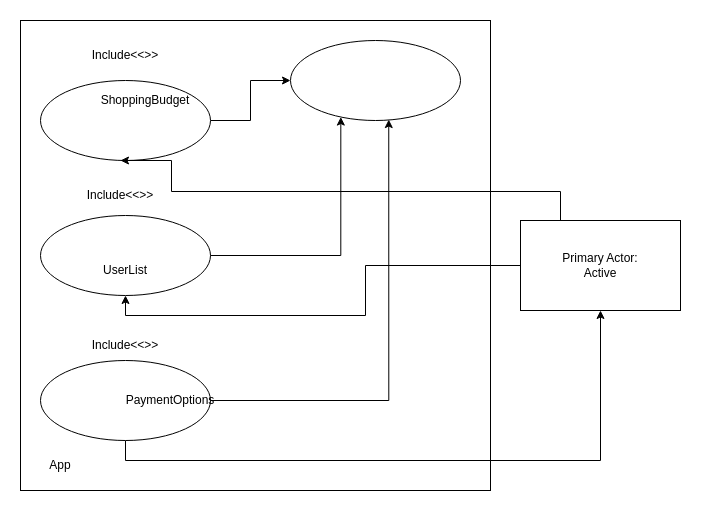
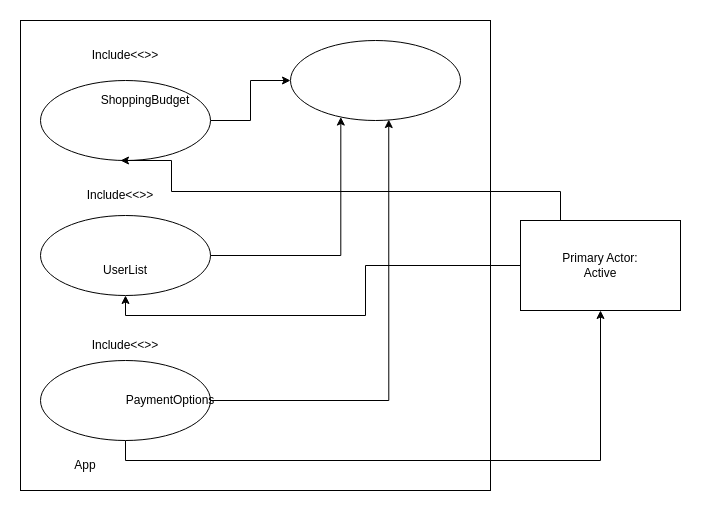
(61, 466) -> (86, 466)
